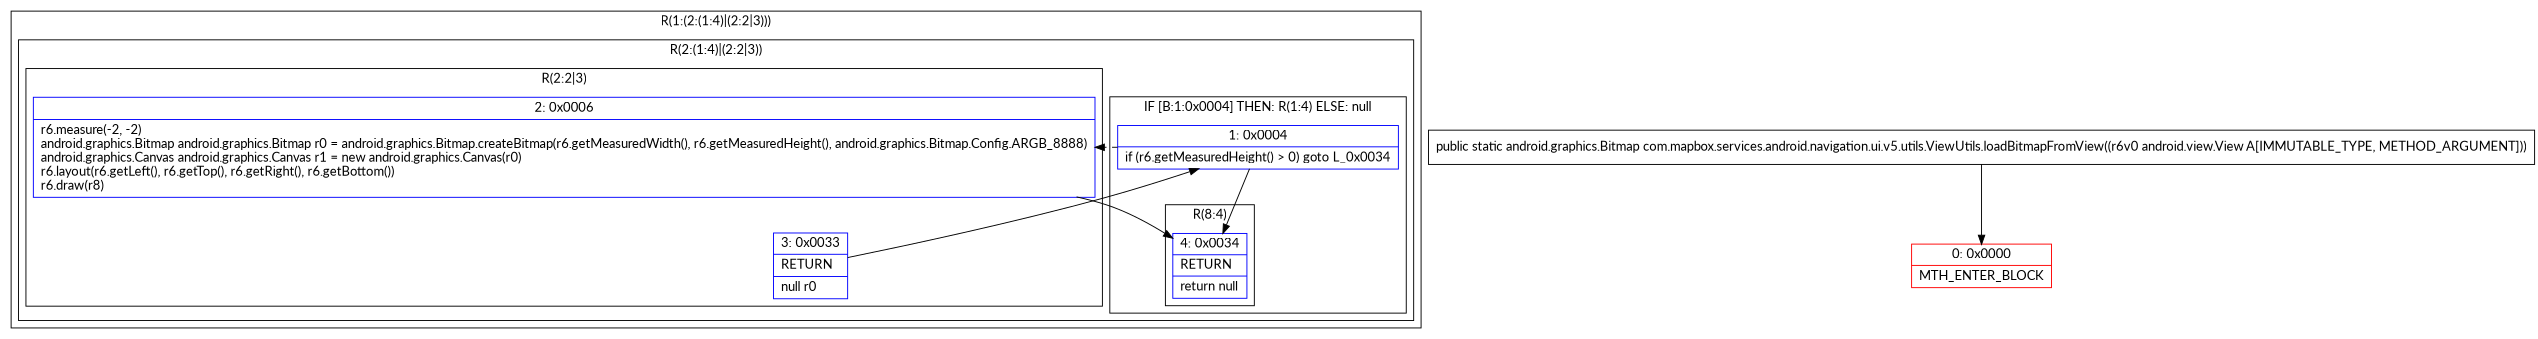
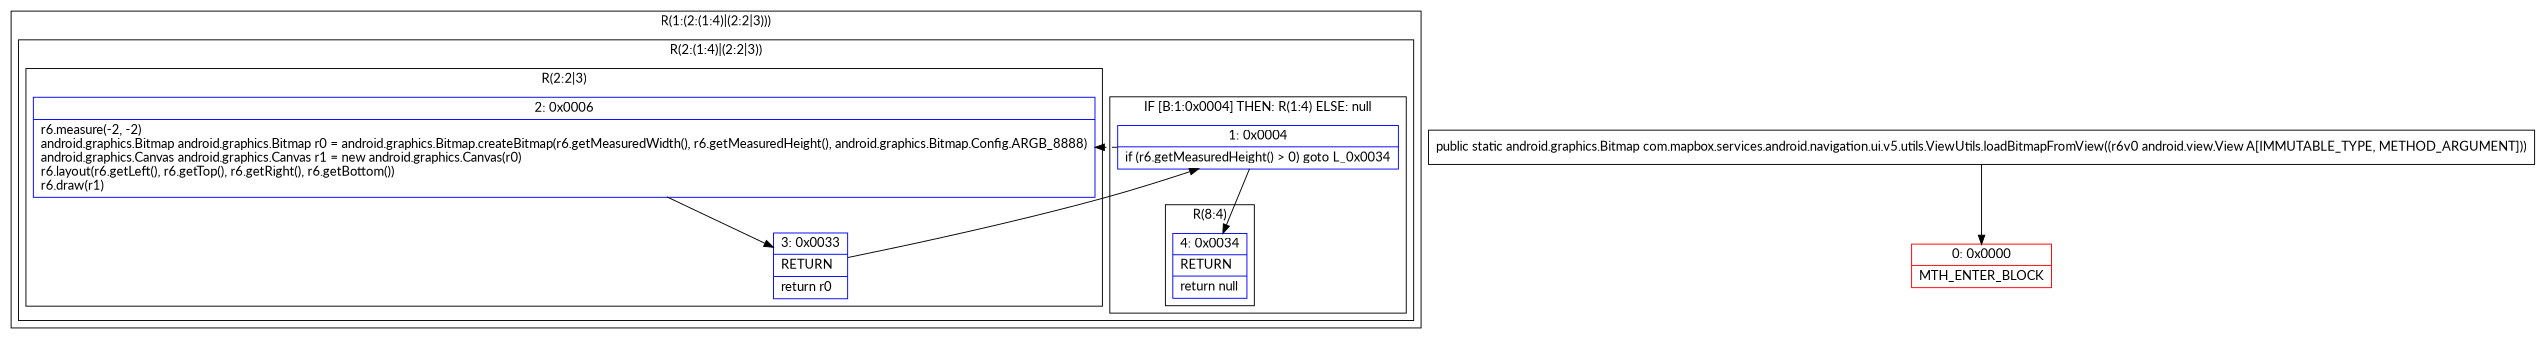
(73, 186) -> (73, 186)
(1122, 211) -> (716, 220)
(799, 287) -> (806, 287)
